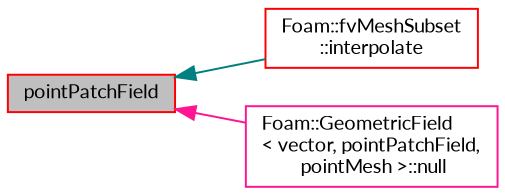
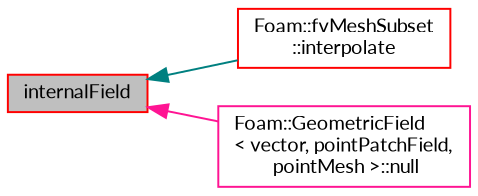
(91, 93) -> (78, 93)
